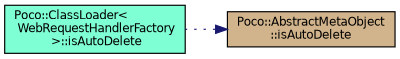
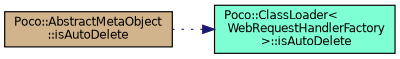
(200, 29) -> (188, 29)
